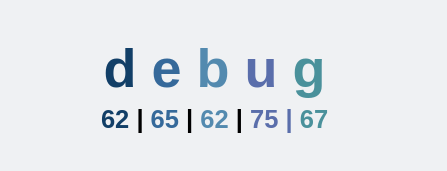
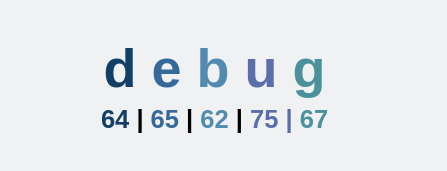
(215, 121) -> (215, 121)
